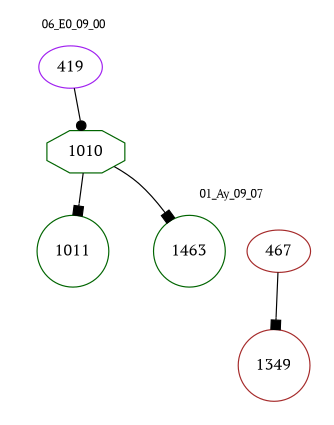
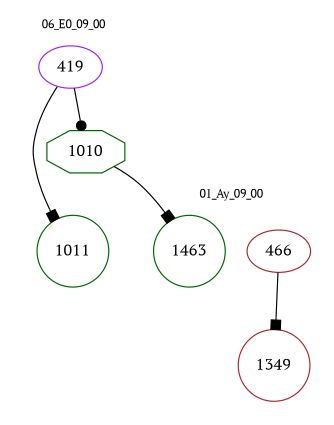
(81, 188) -> (33, 147)
(232, 195) -> (232, 195)
(279, 251) -> (279, 251)
